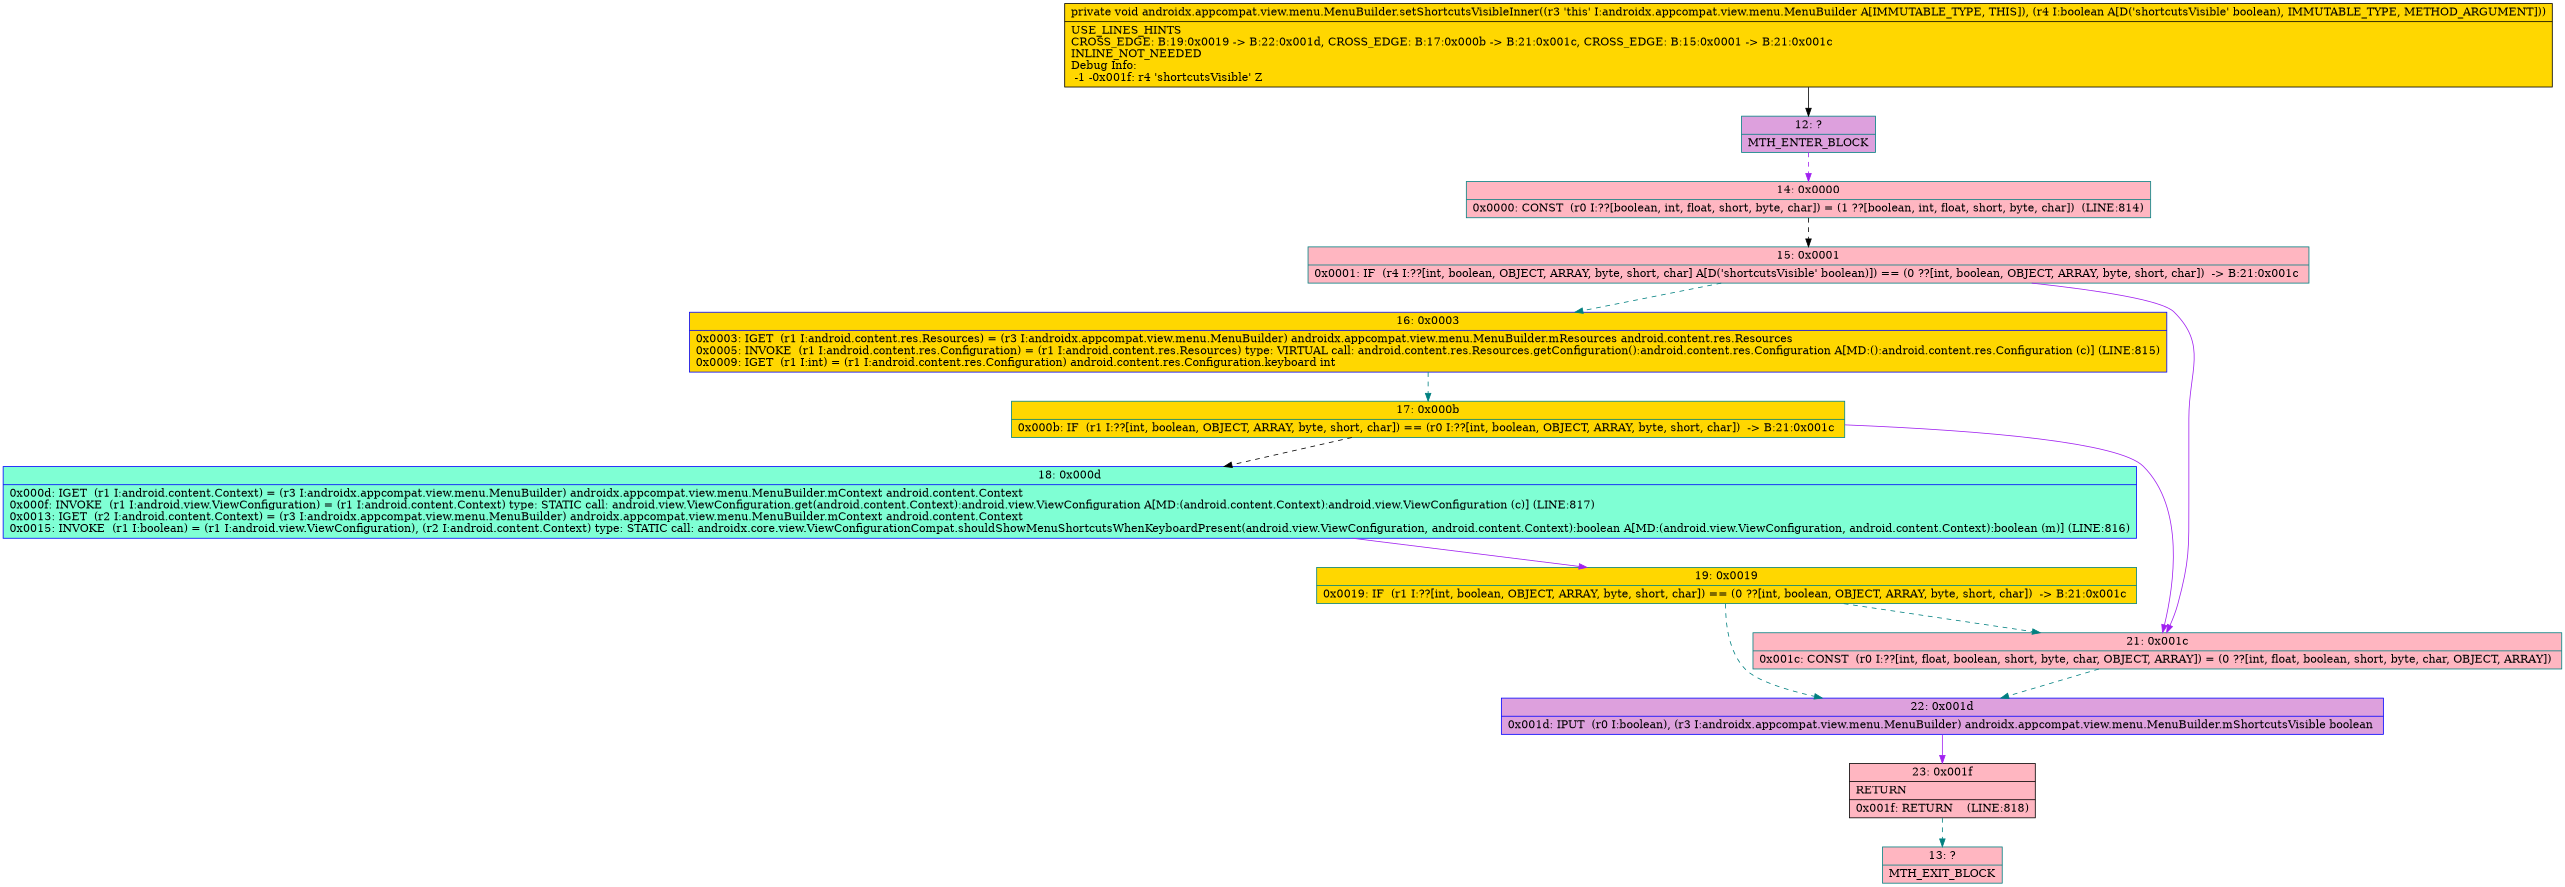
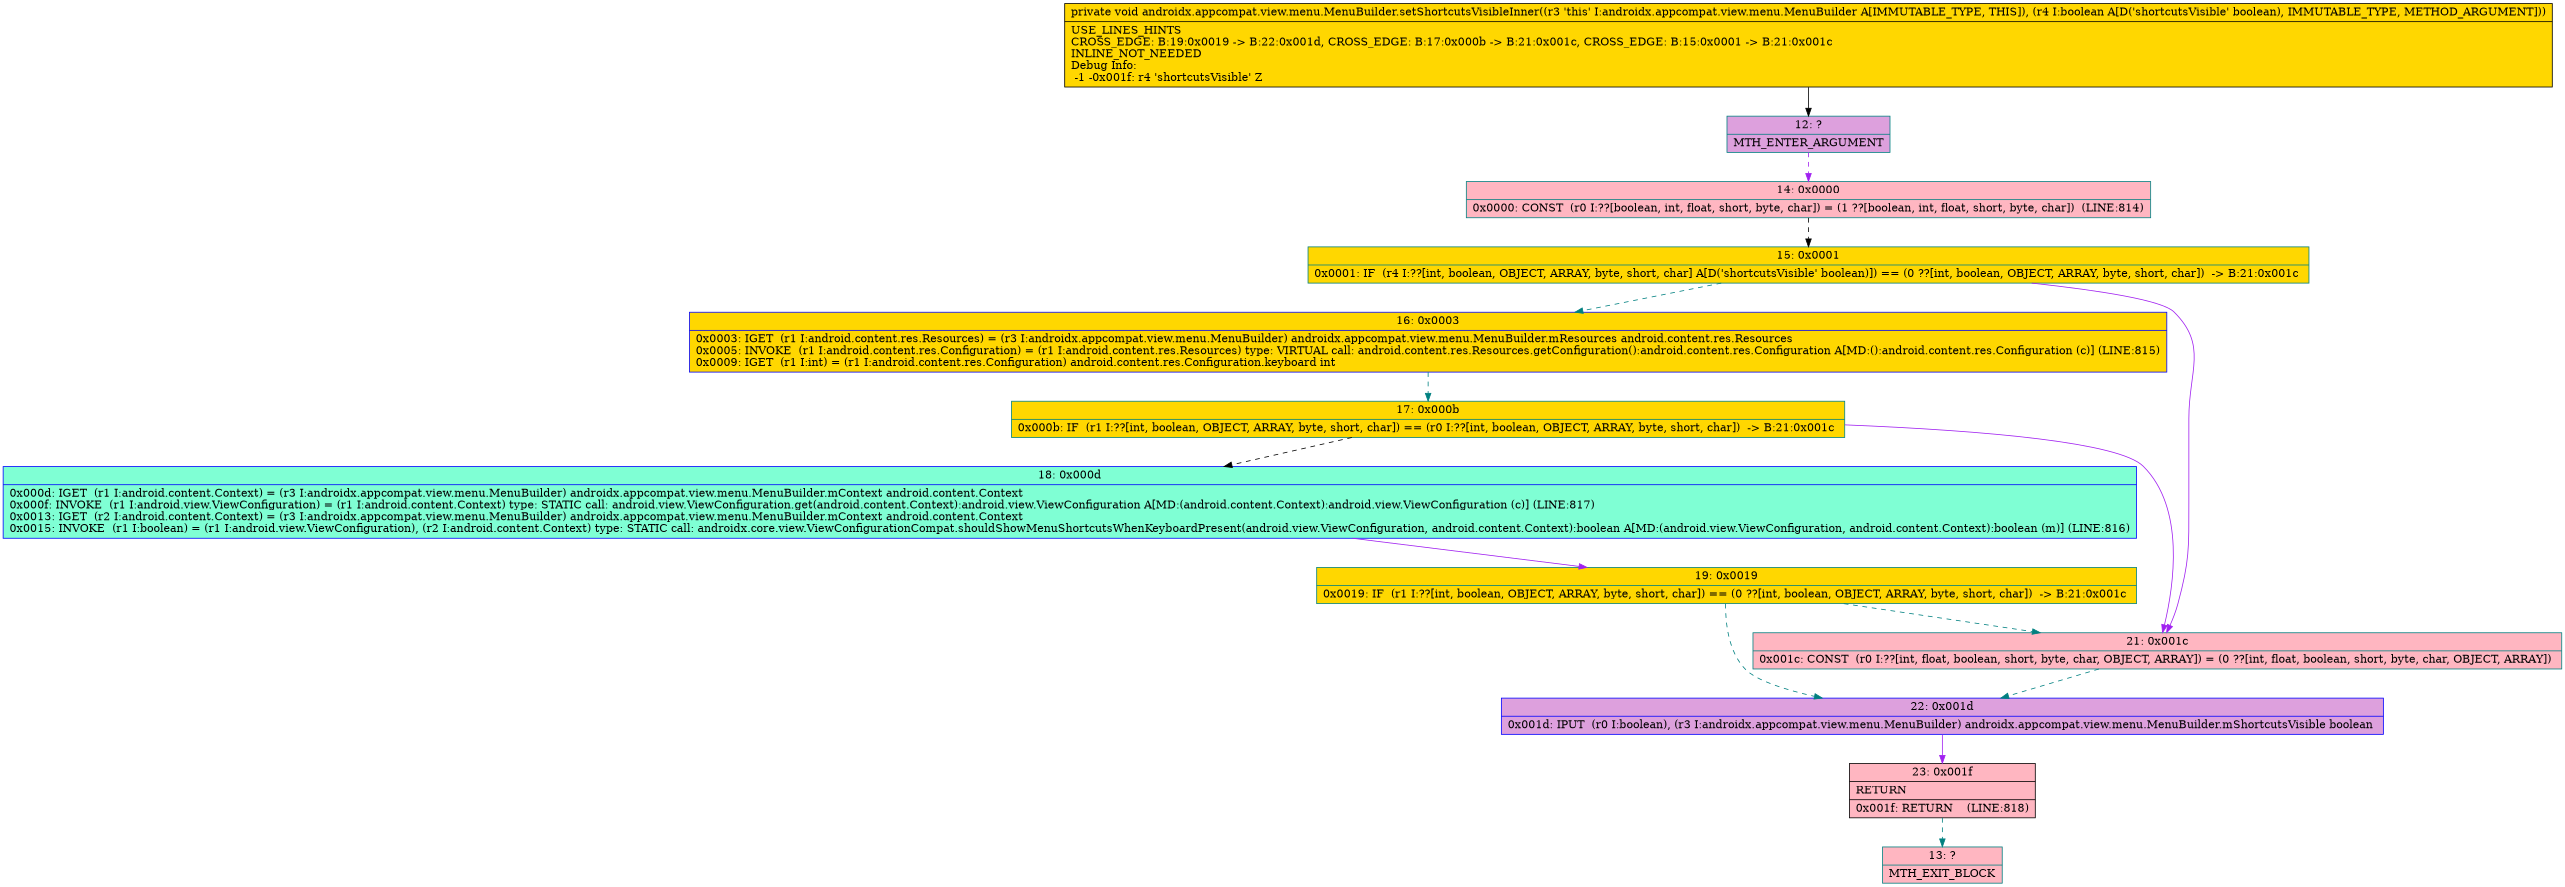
(1808, 143) -> (1808, 143)
(1808, 265) -> (1808, 265)
